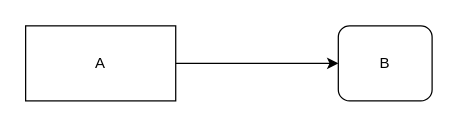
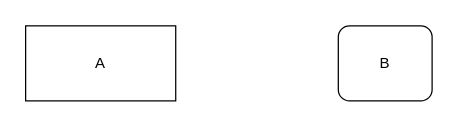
(253, 63) -> none
